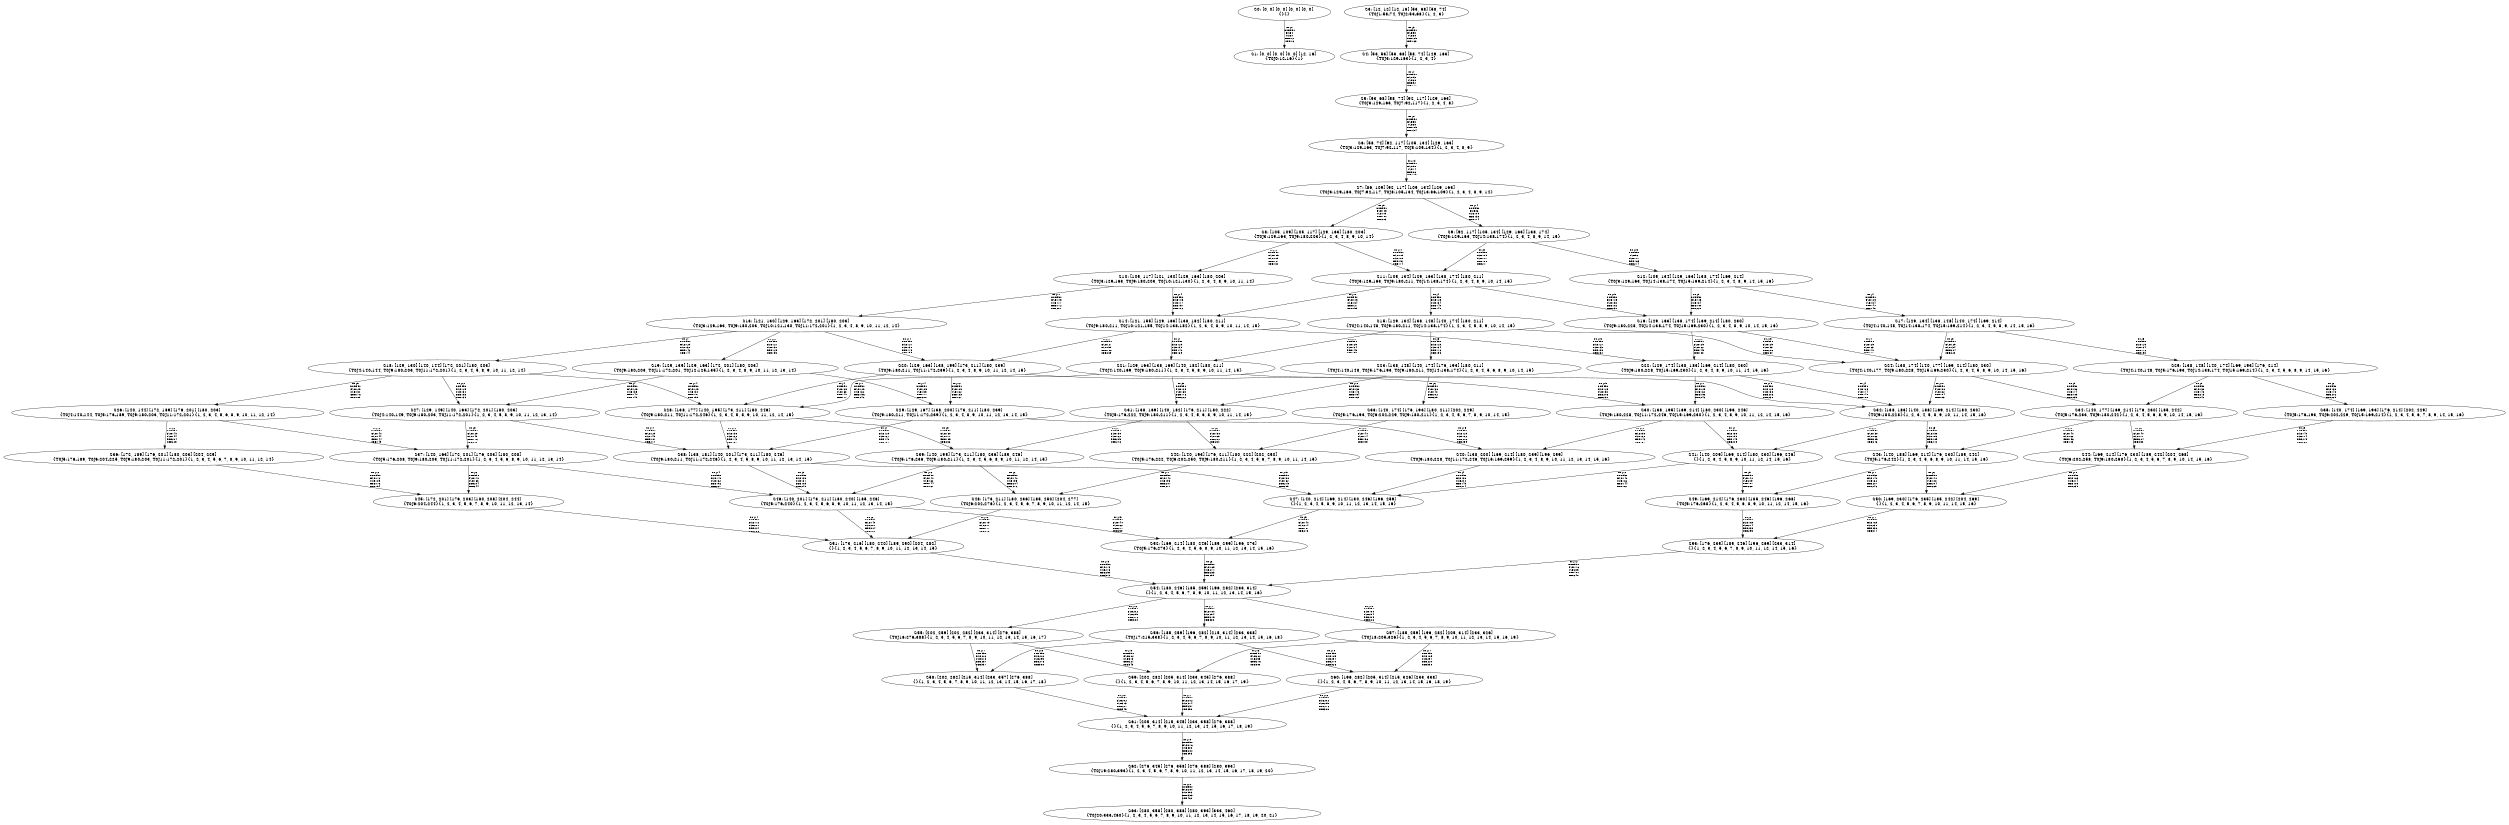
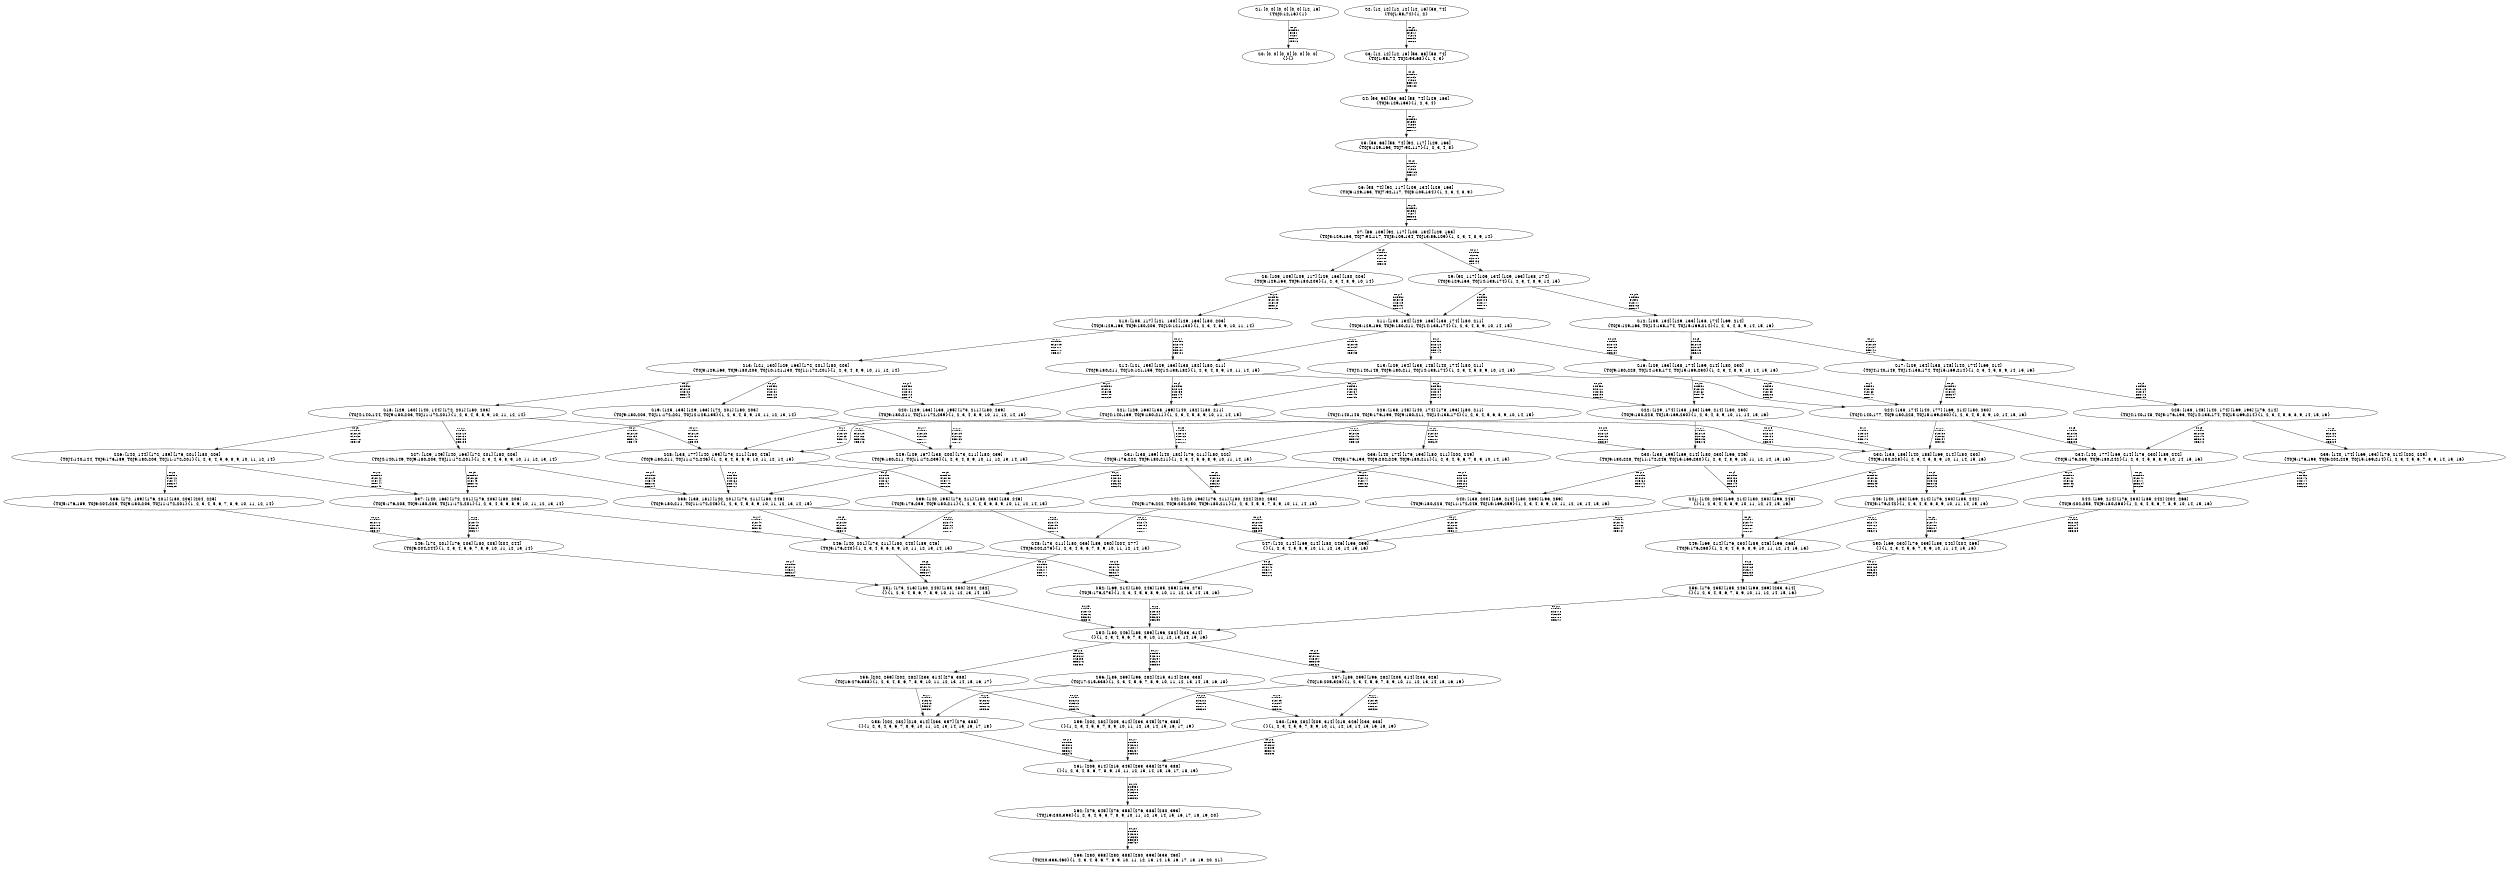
none -> (1406, 12)
(1284, 33) -> (1288, 33)
